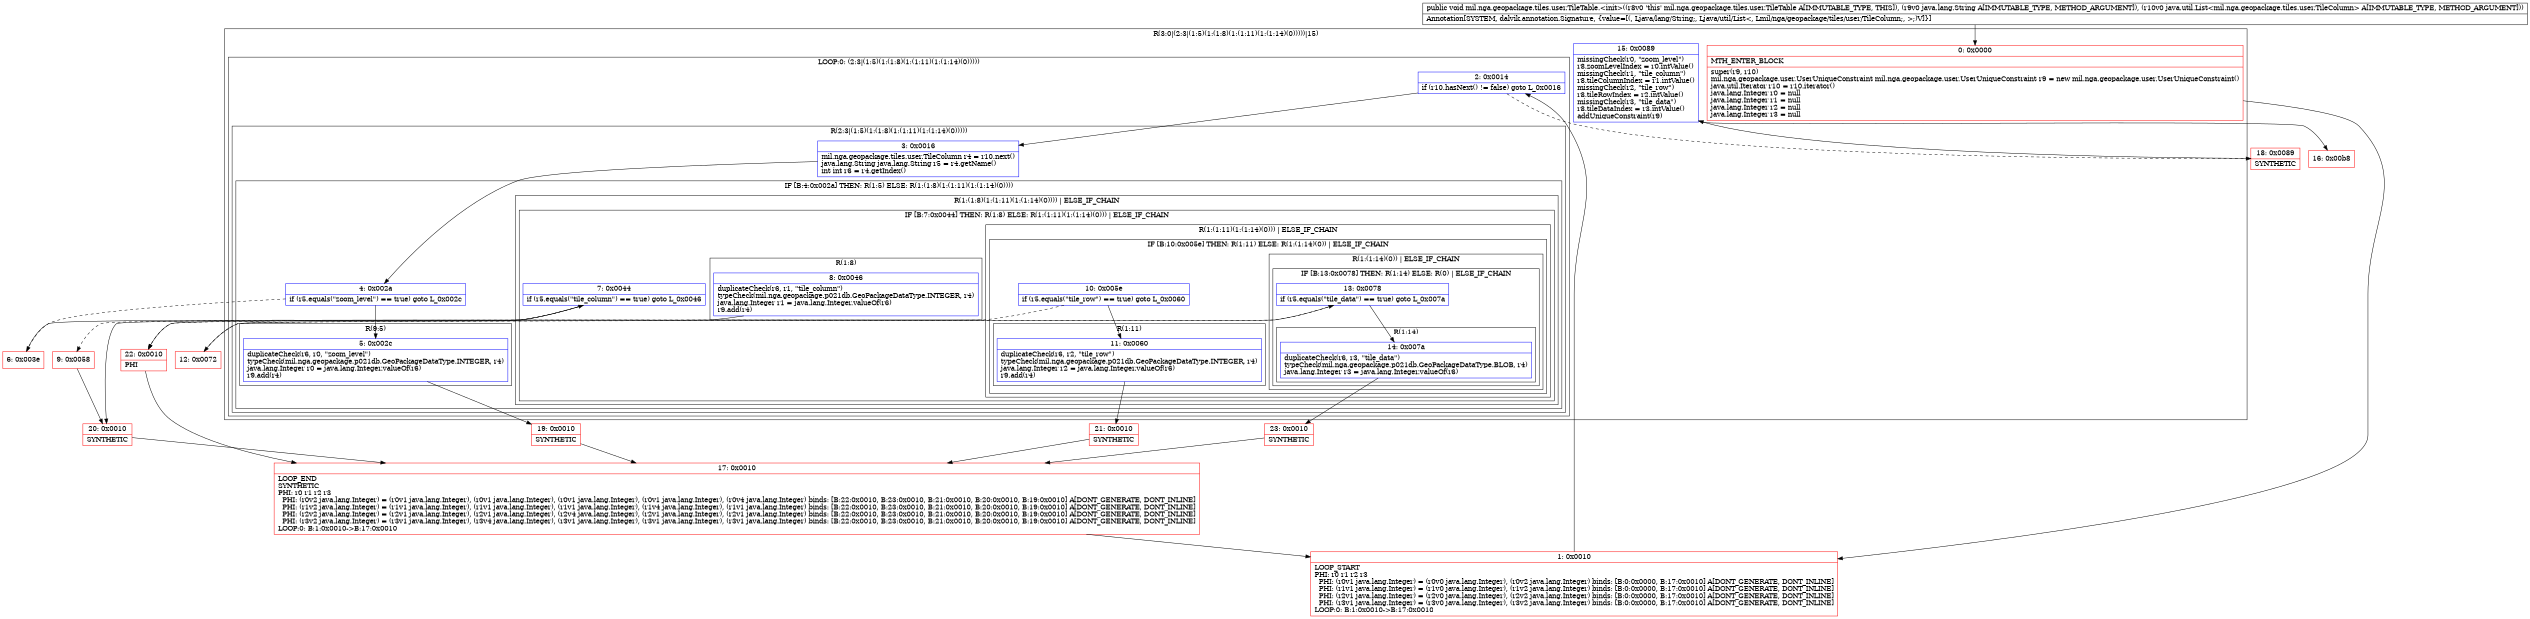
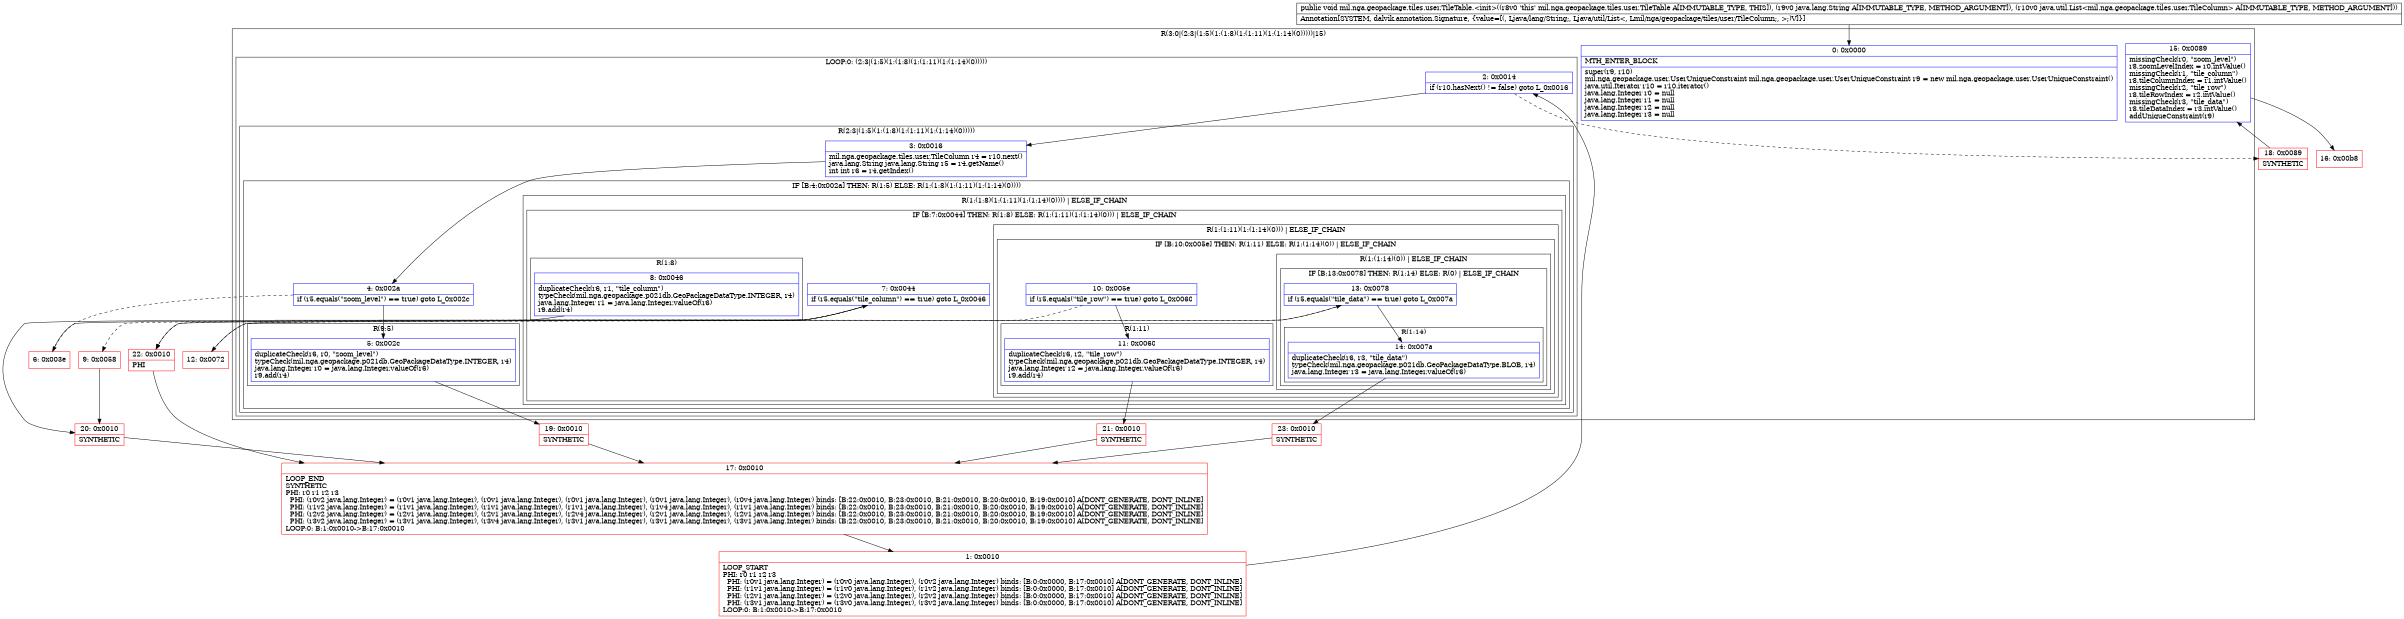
(1975, 83) -> (1849, 83)
(2326, 470) -> none
